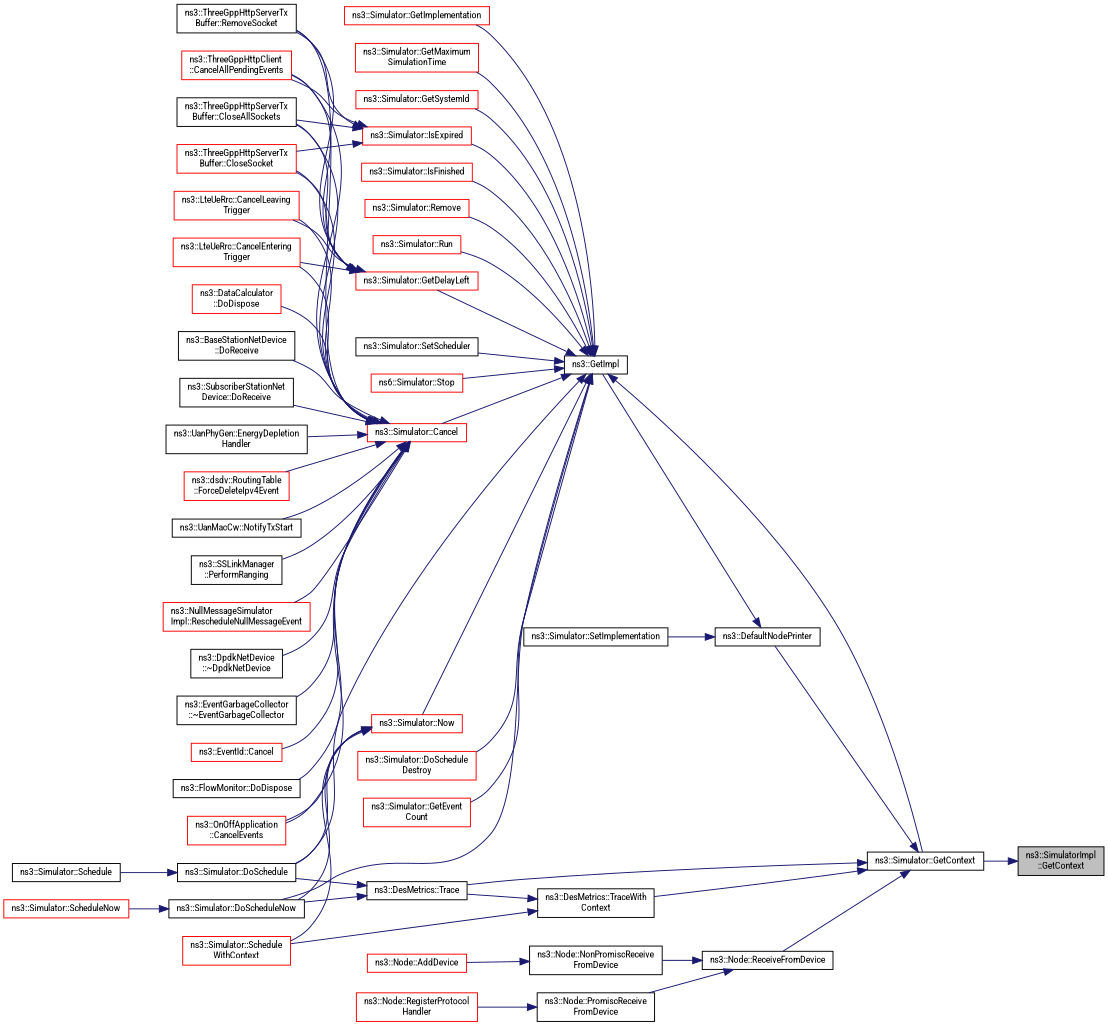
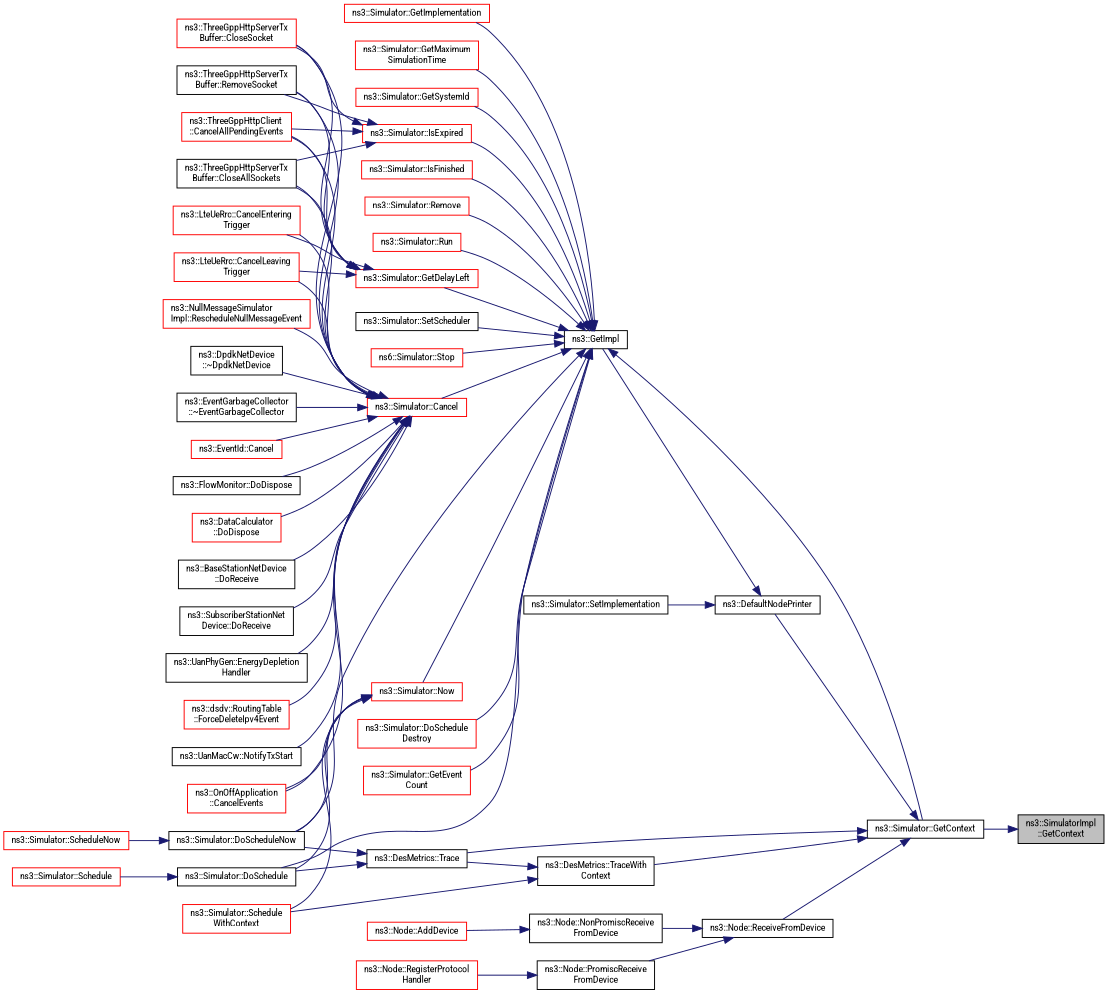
(237, 570) -> none
(66, 873) -> (66, 877)
